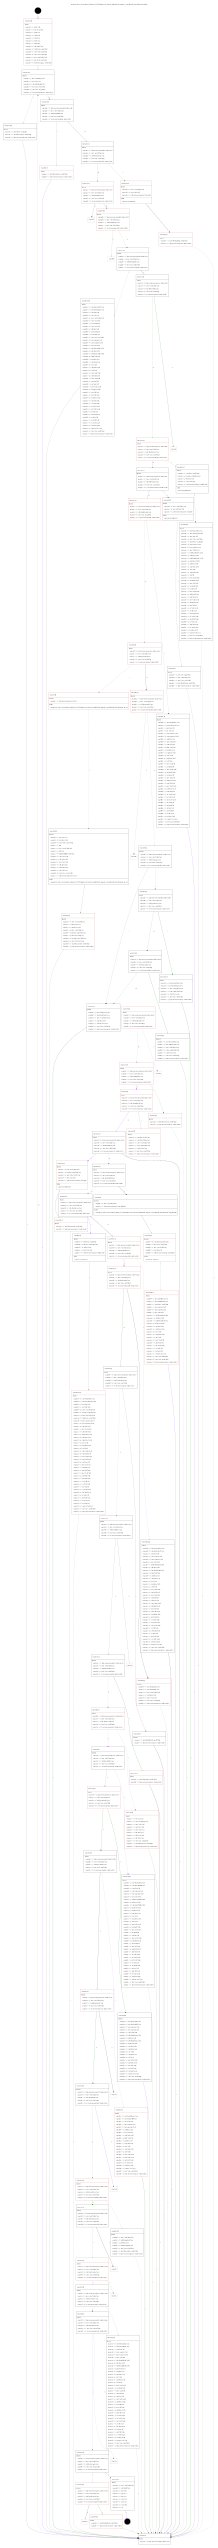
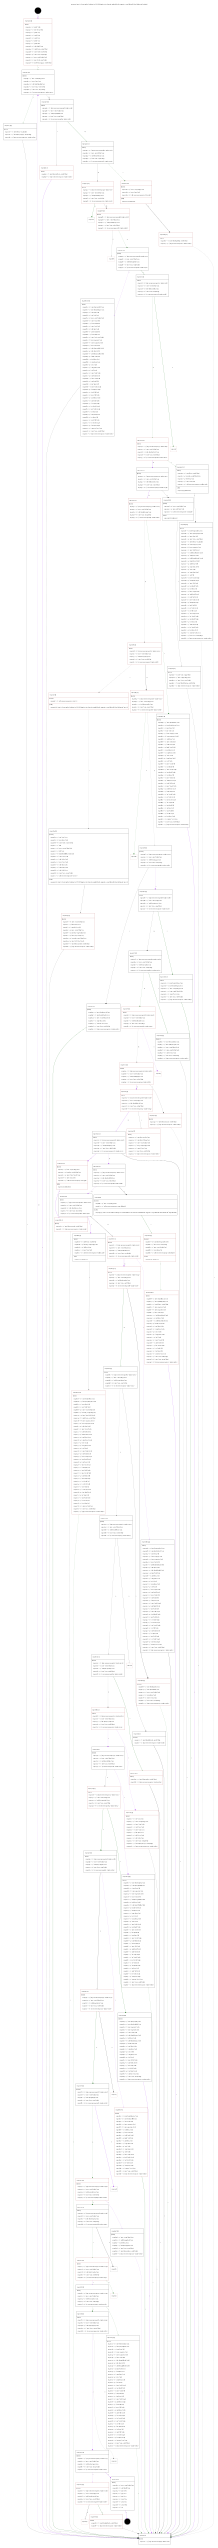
(126, 988) -> (142, 989)
